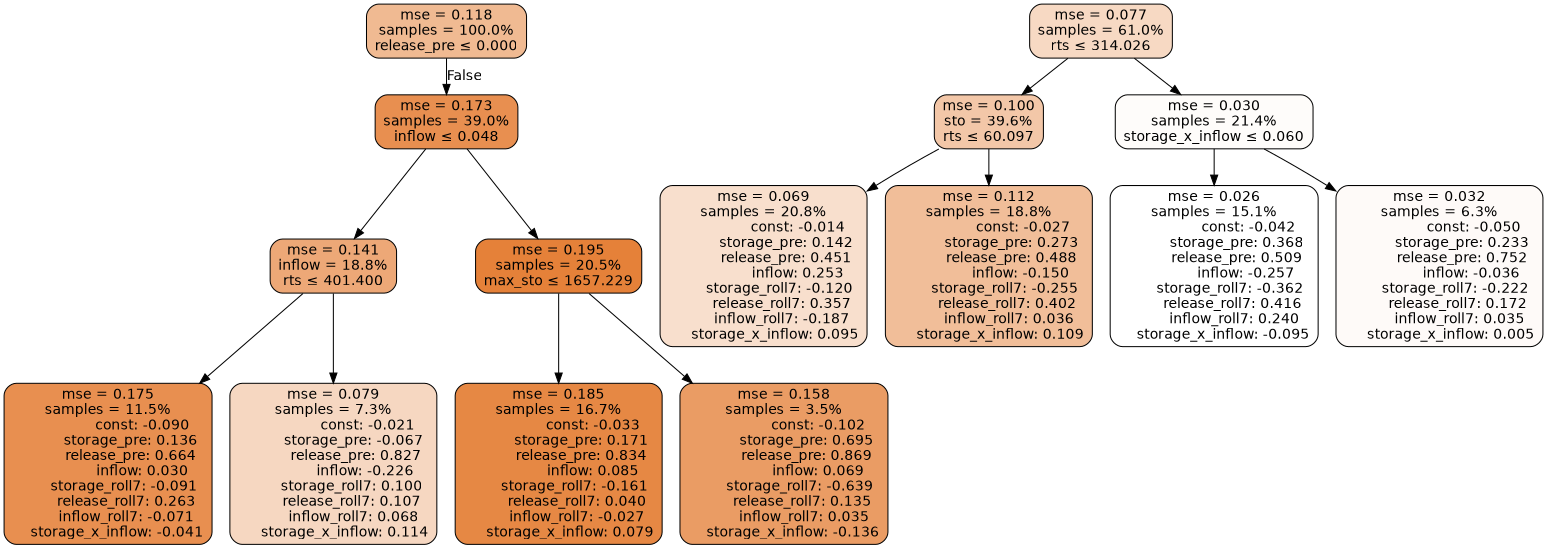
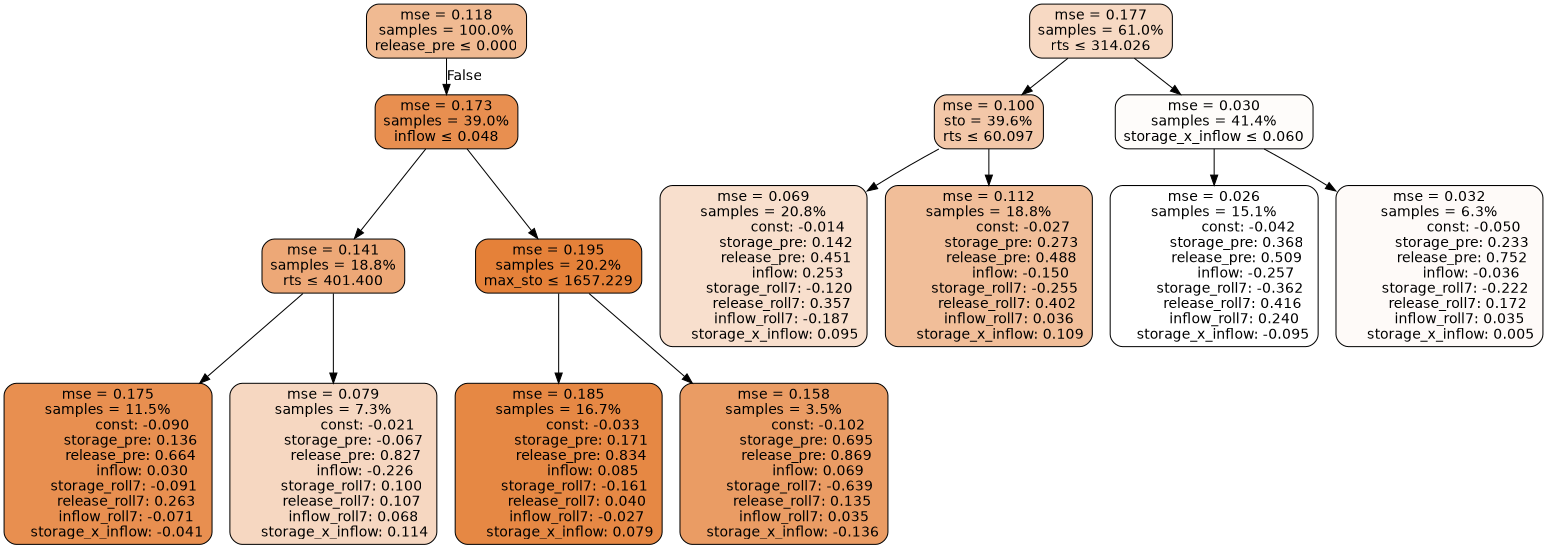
(1101, 31) -> (1101, 31)
(1214, 122) -> (1214, 122)
(333, 266) -> (333, 266)
(559, 266) -> (559, 266)
